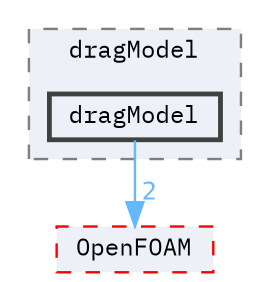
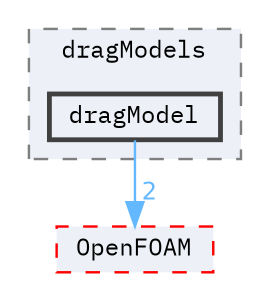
(135, 52) -> (135, 52)
